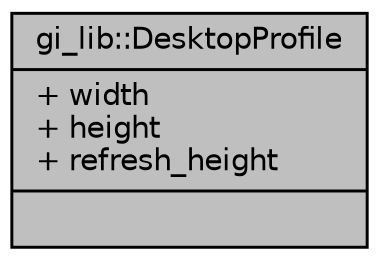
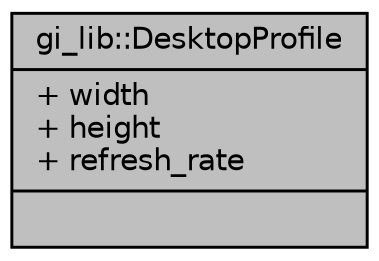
(157, 161) -> (141, 161)
